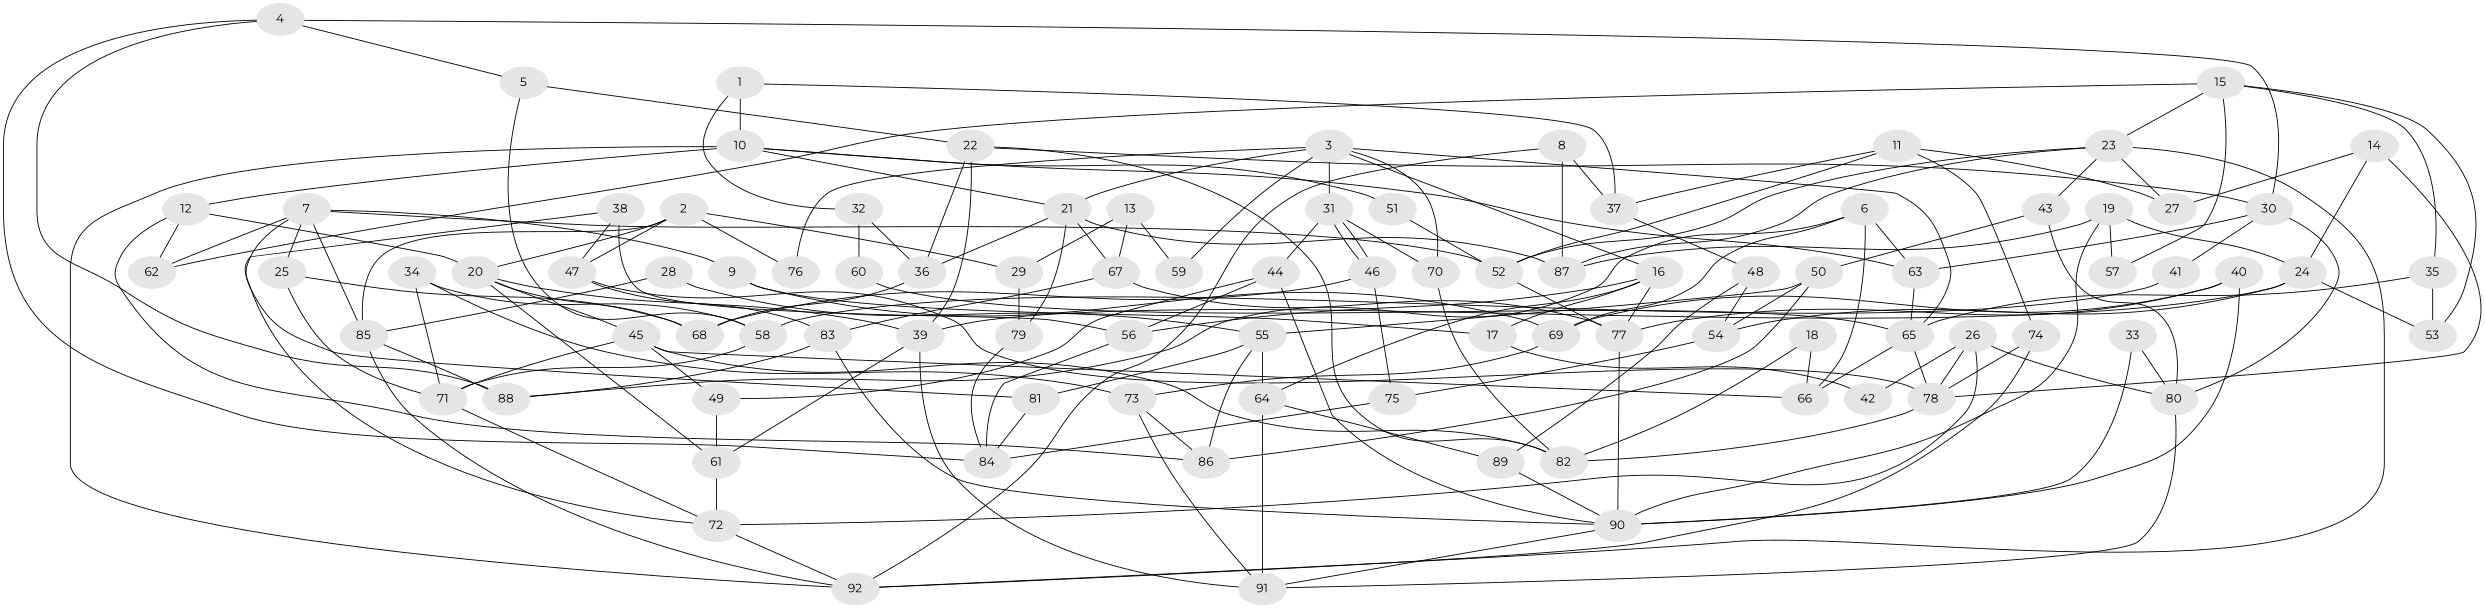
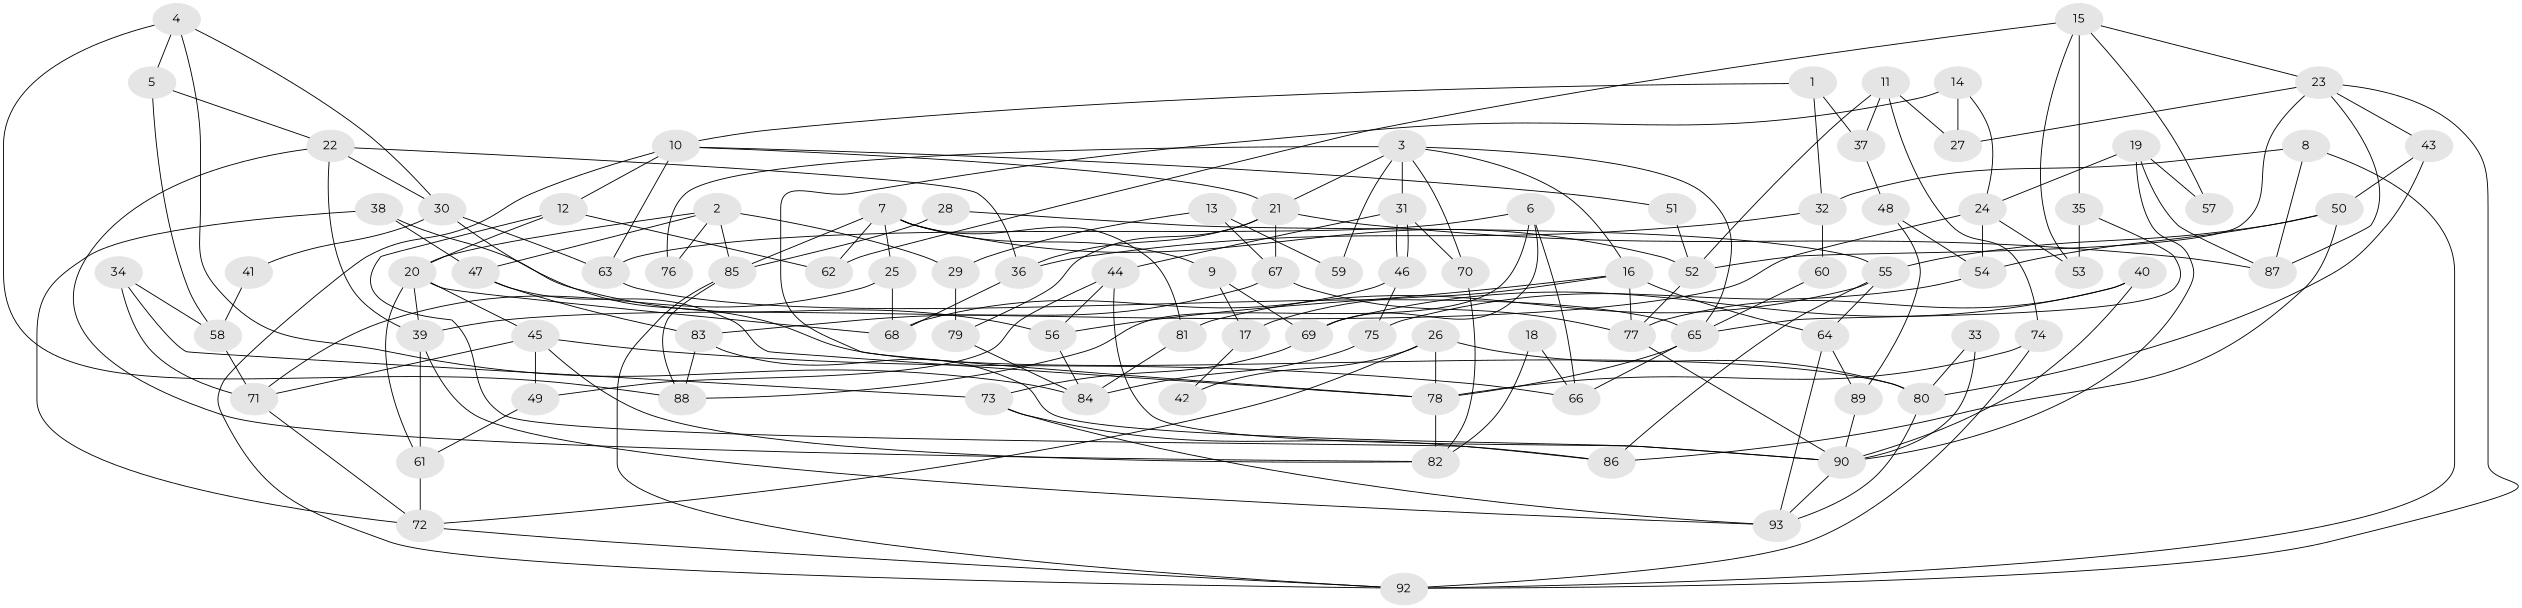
(1588, 178) -> (2060, 168)
(1262, 589) -> (1777, 526)
